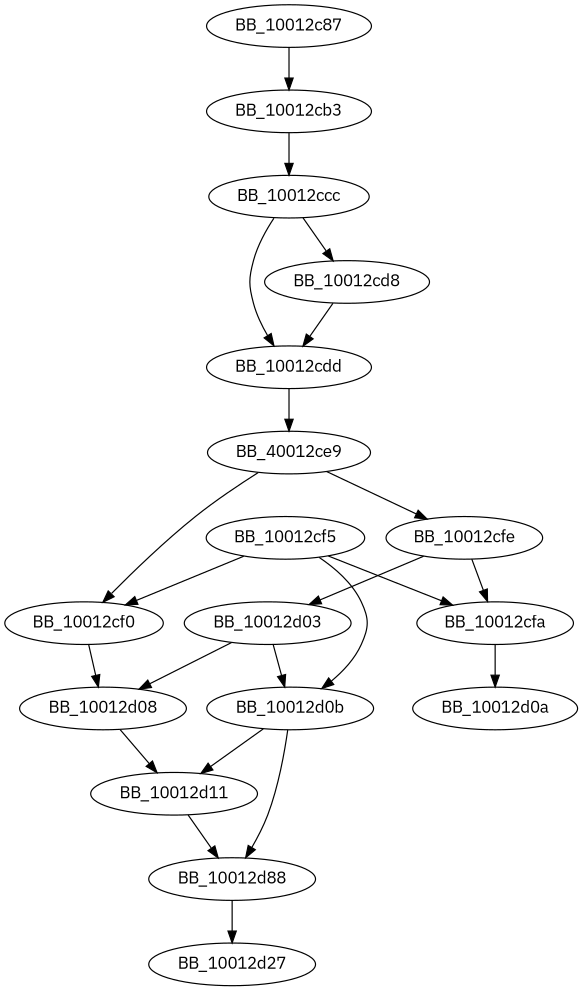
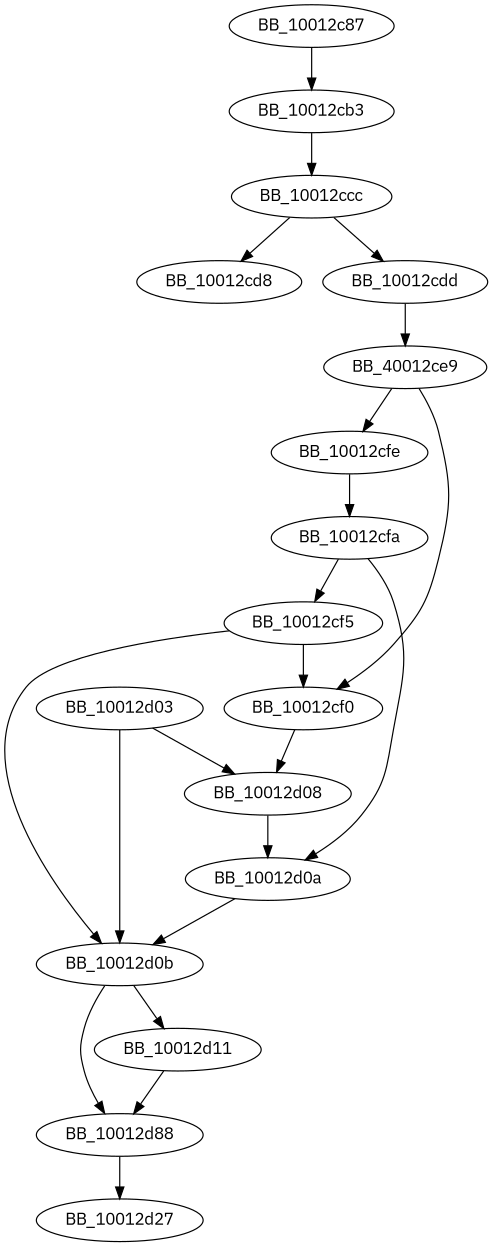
(321, 320) -> none
(367, 580) -> none
(388, 580) -> (330, 575)
(135, 747) -> (268, 831)
none -> (199, 919)
